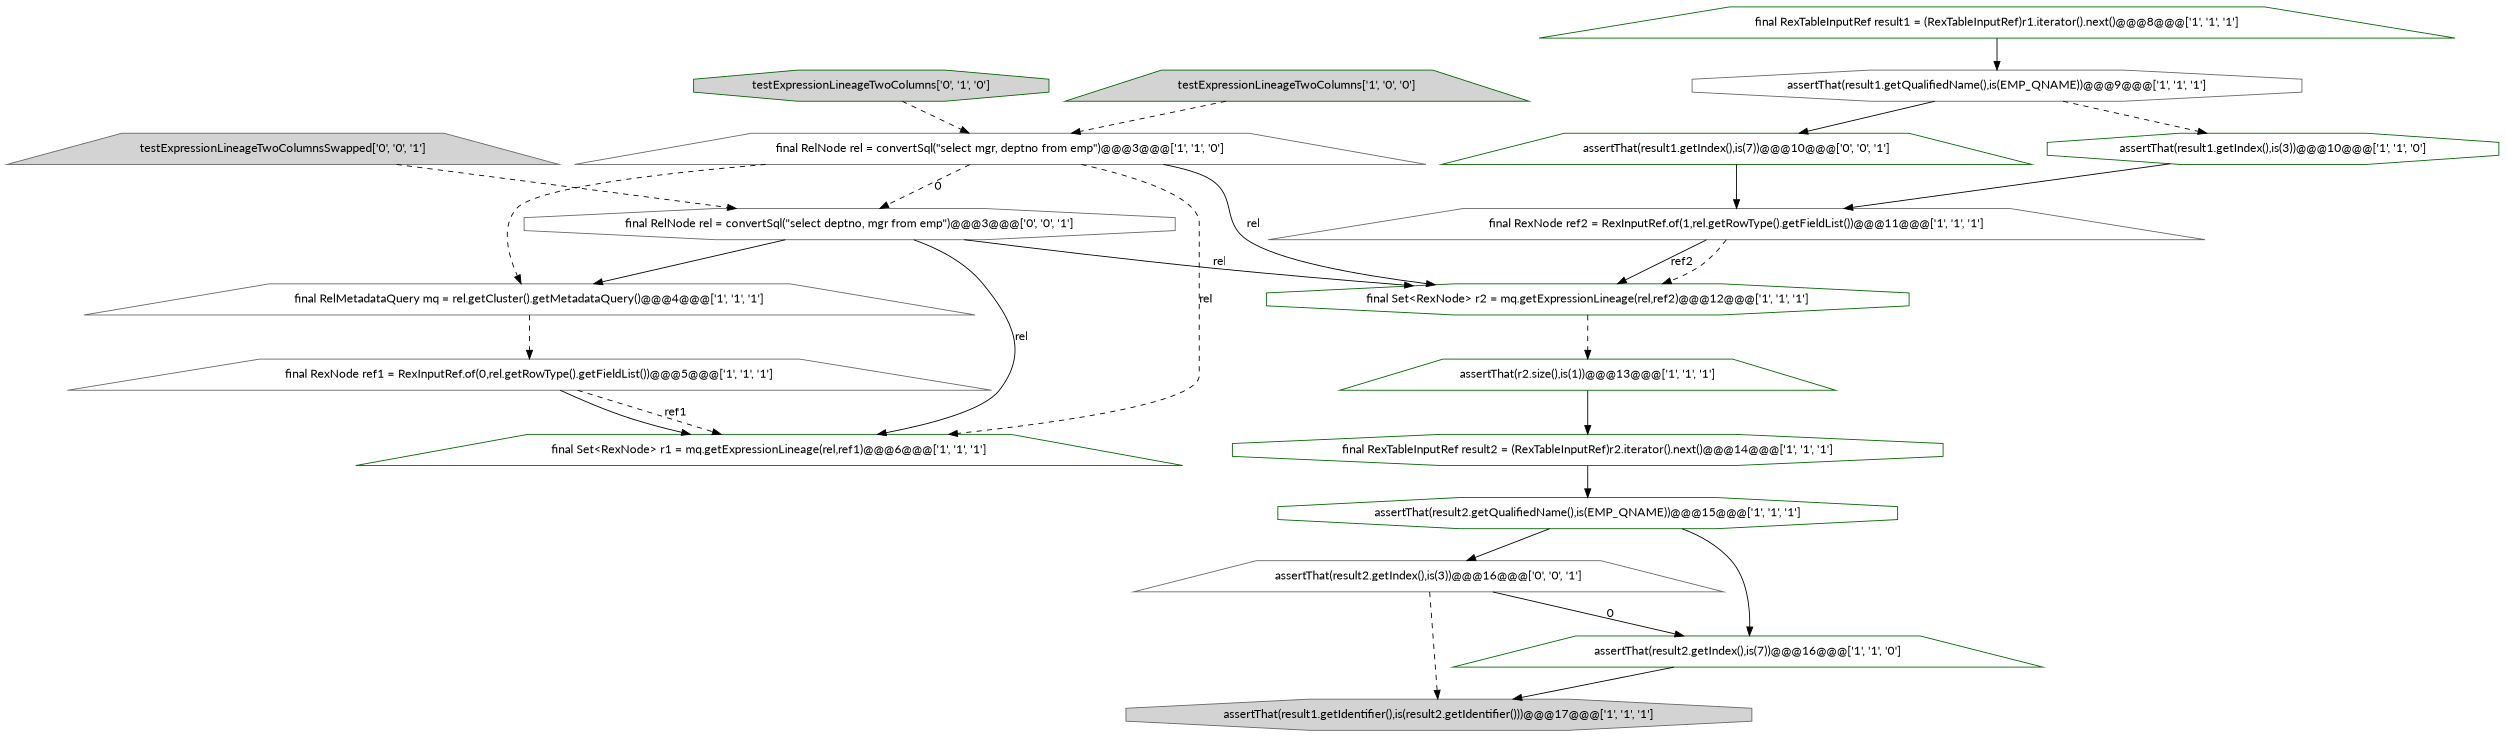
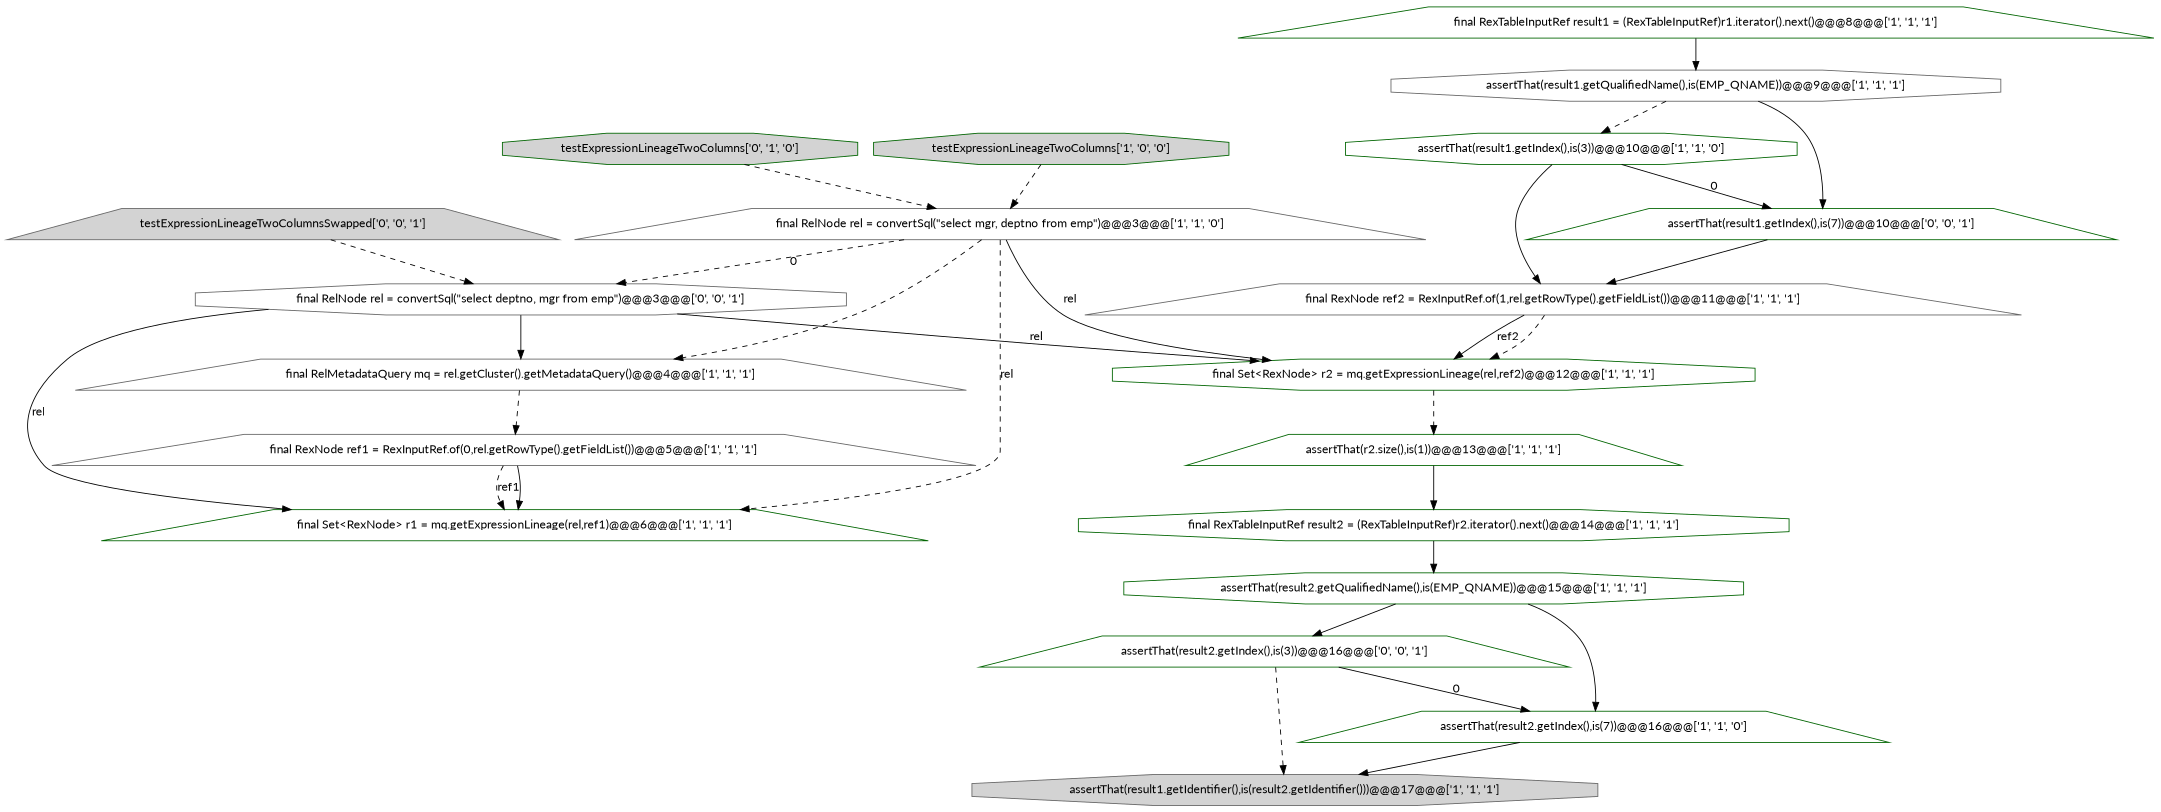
(1297, 86) -> (1051, 149)
none -> (1692, 185)
(1428, 576) -> (1274, 652)
